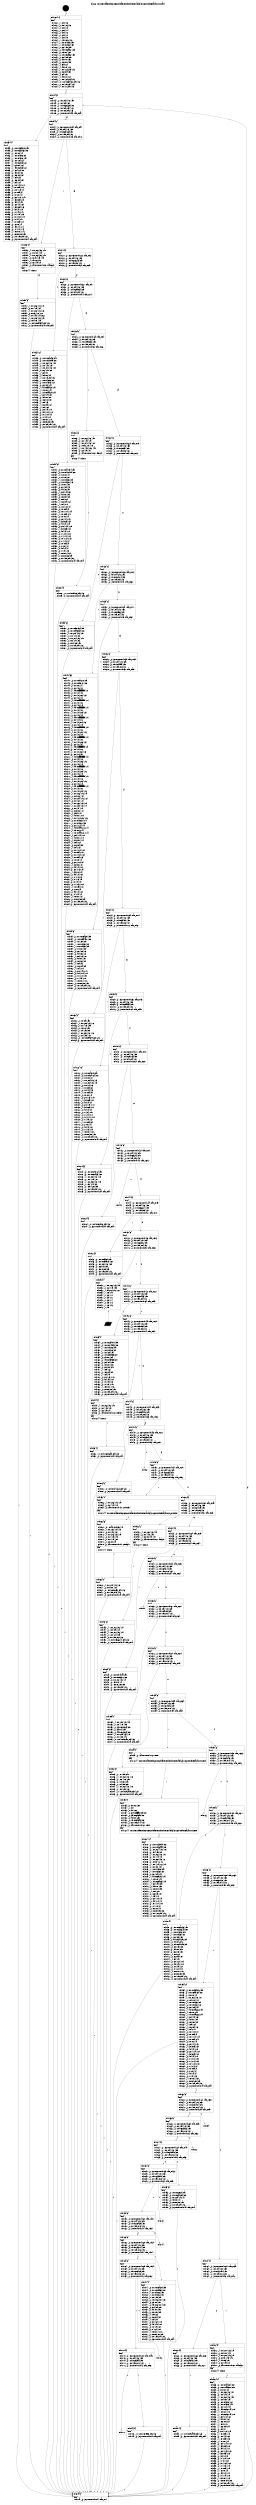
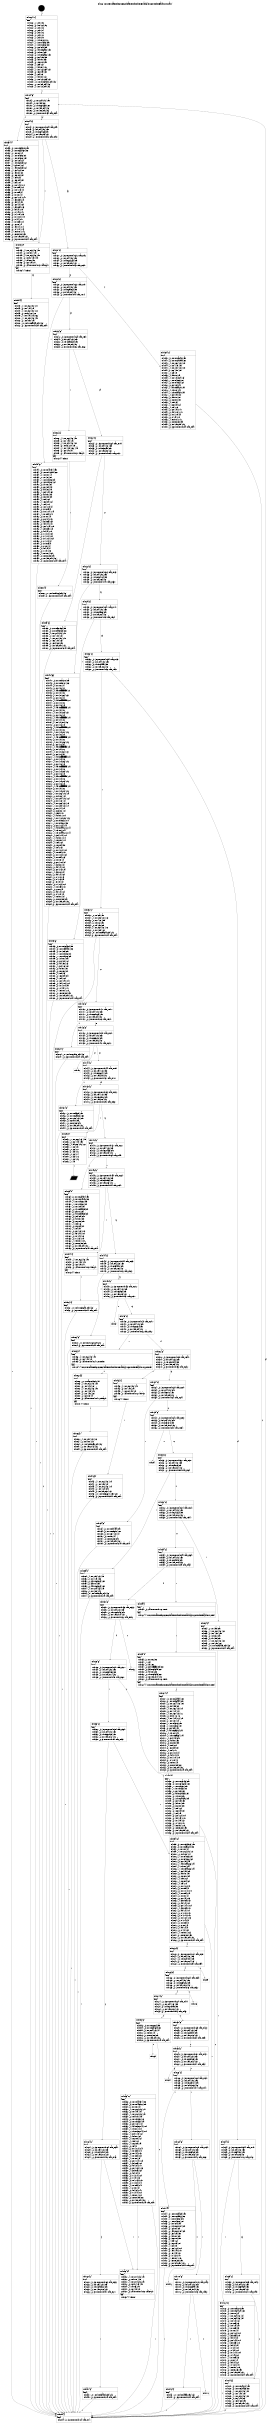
(128, 1028) -> (98, 969)
(158, 2201) -> (153, 2048)
(227, 2375) -> (137, 2237)
